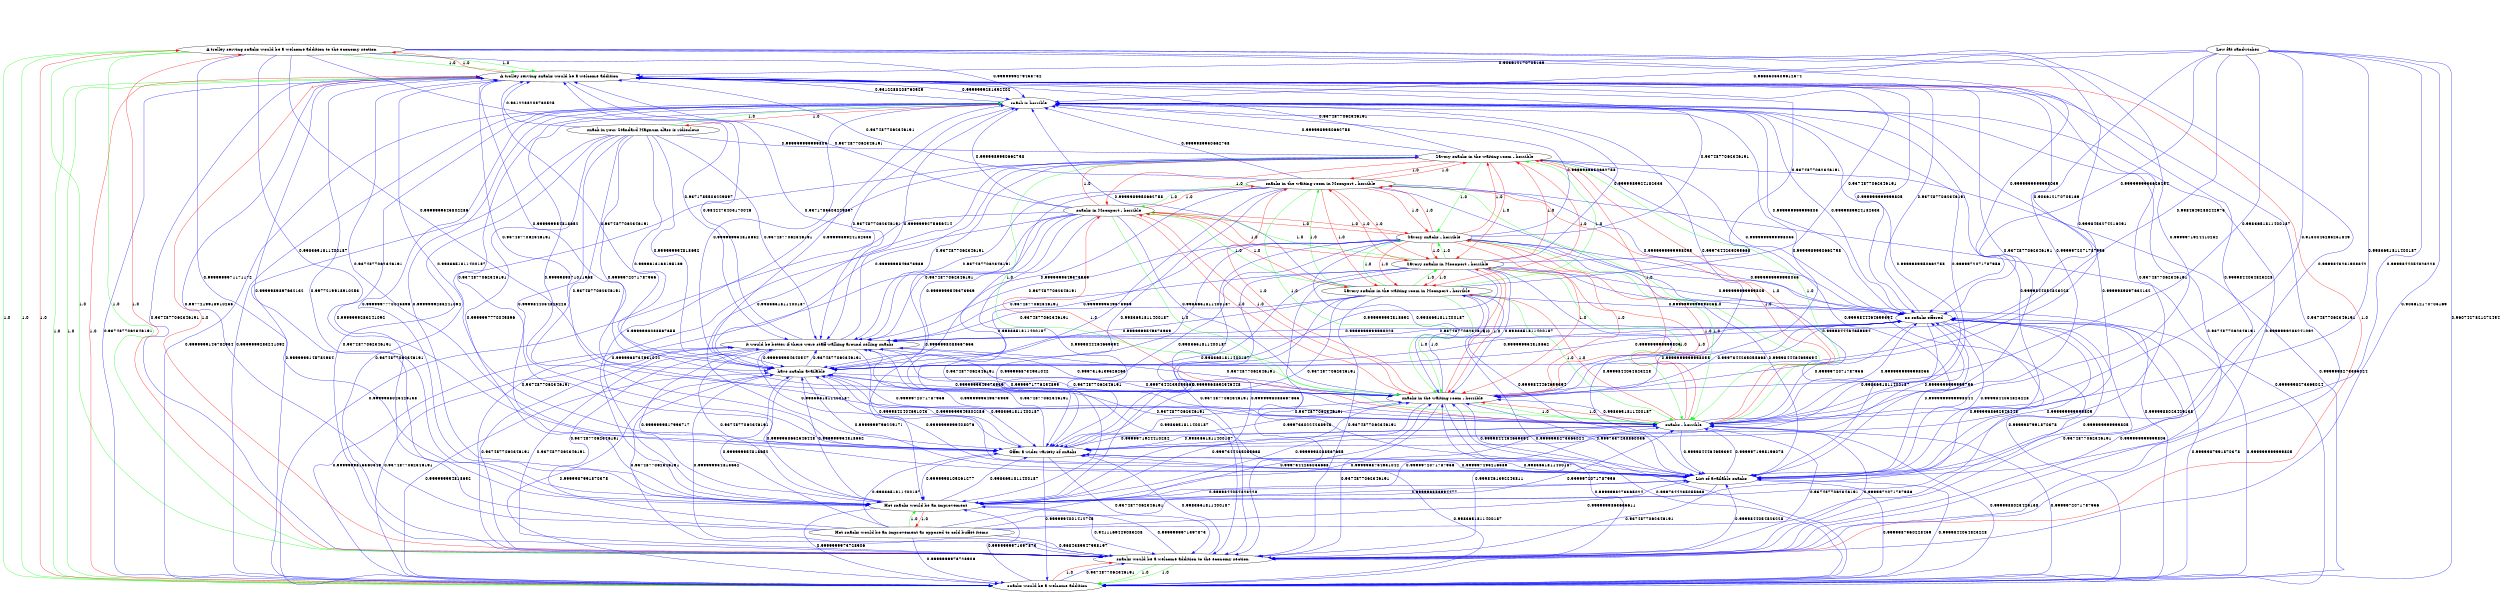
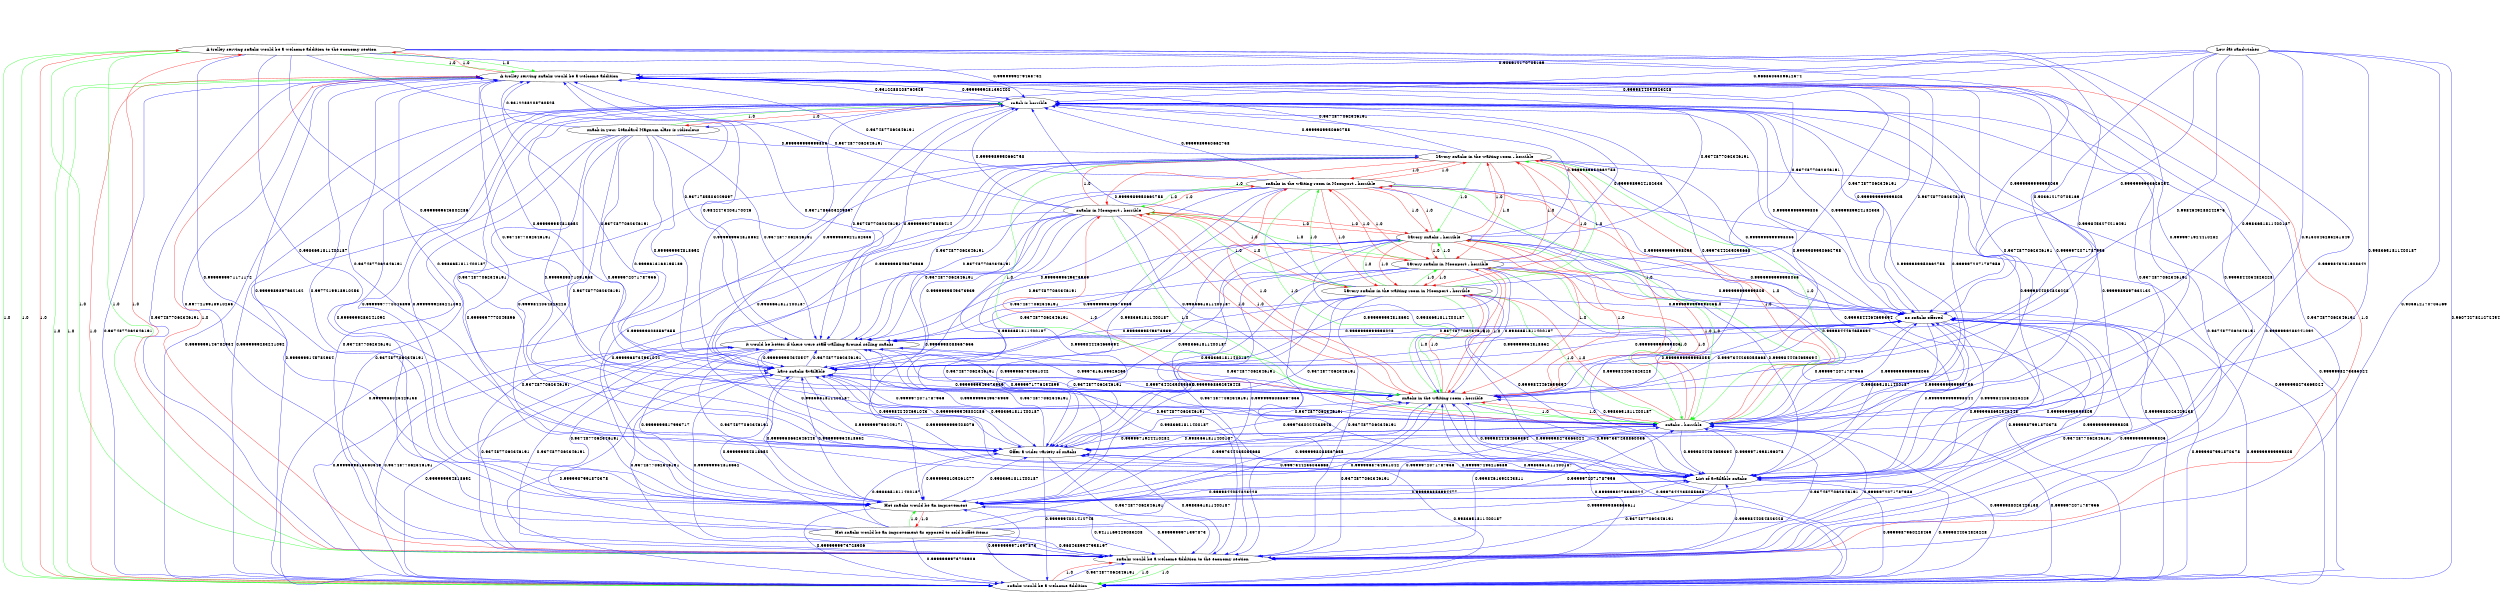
(569, 278) -> (569, 278)
(1444, 334) -> (1444, 334)
(2300, 395) -> (1121, 91)
